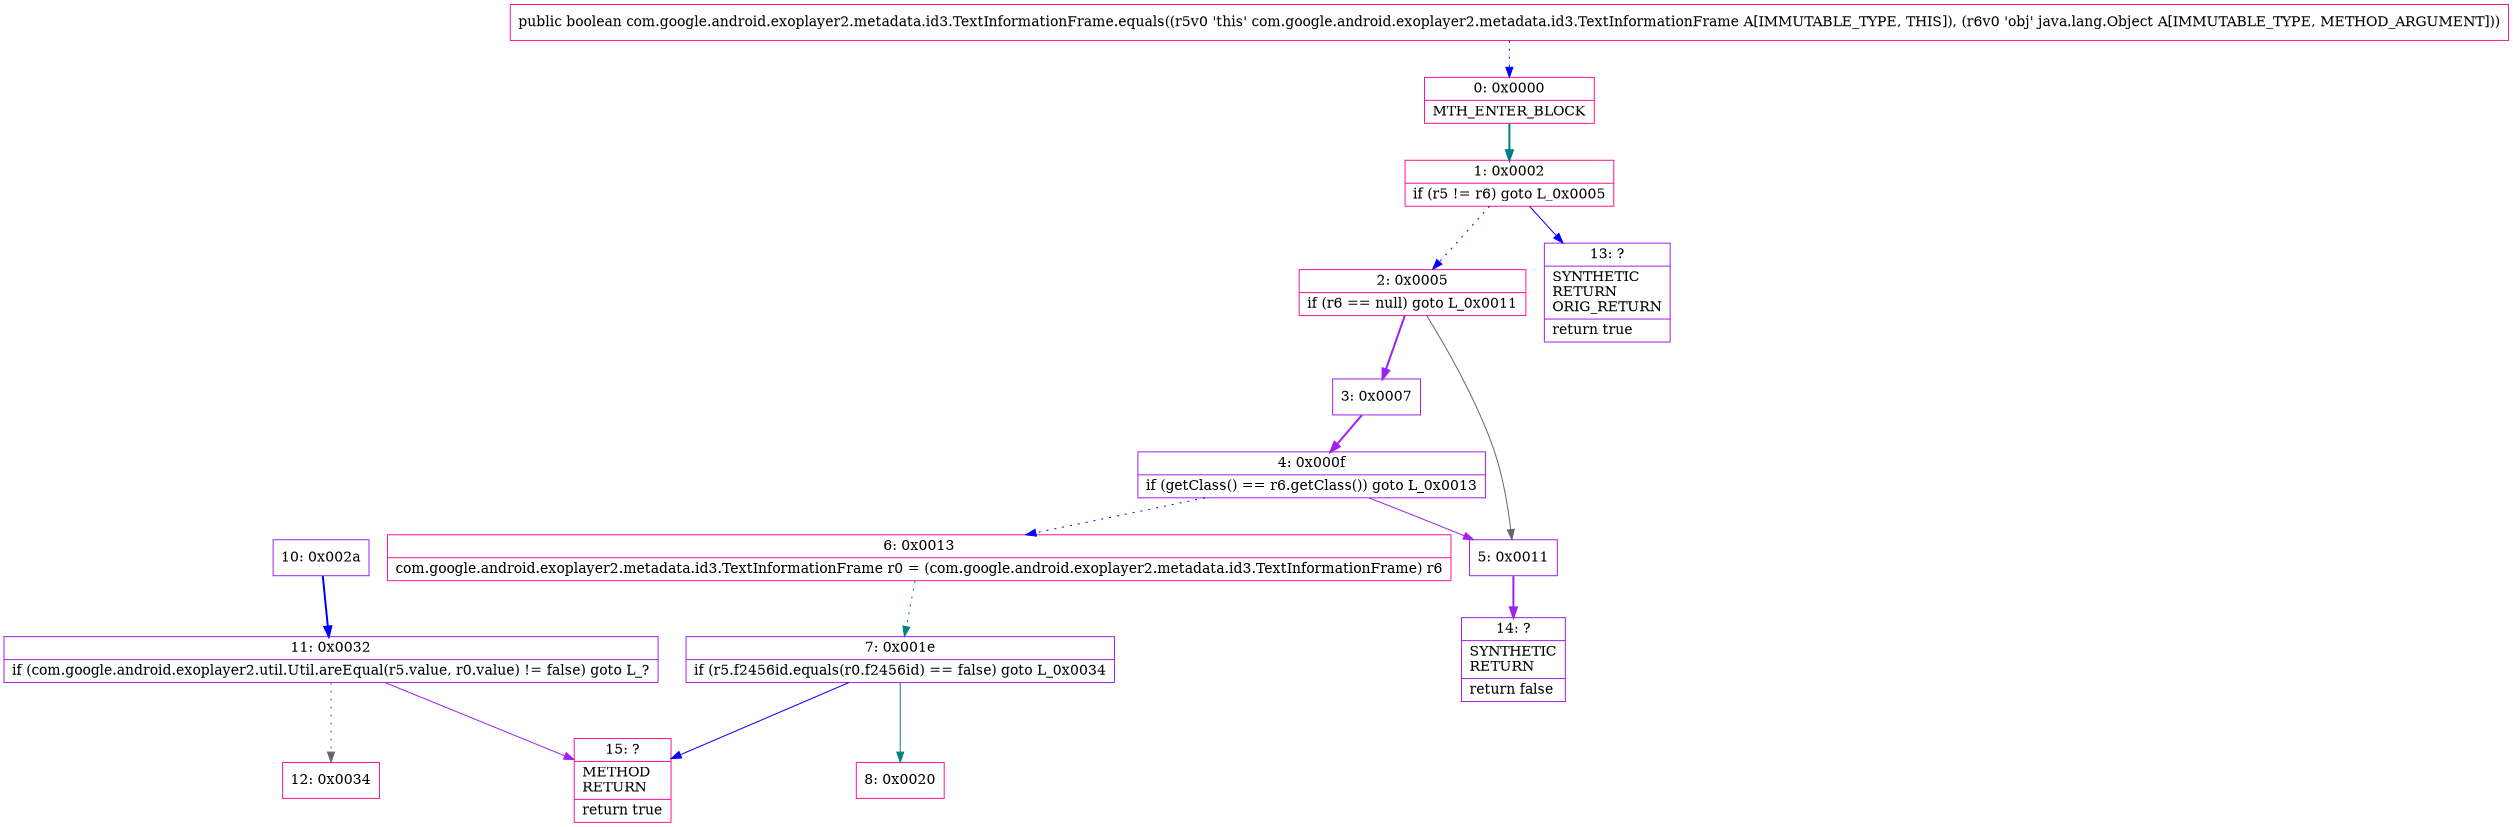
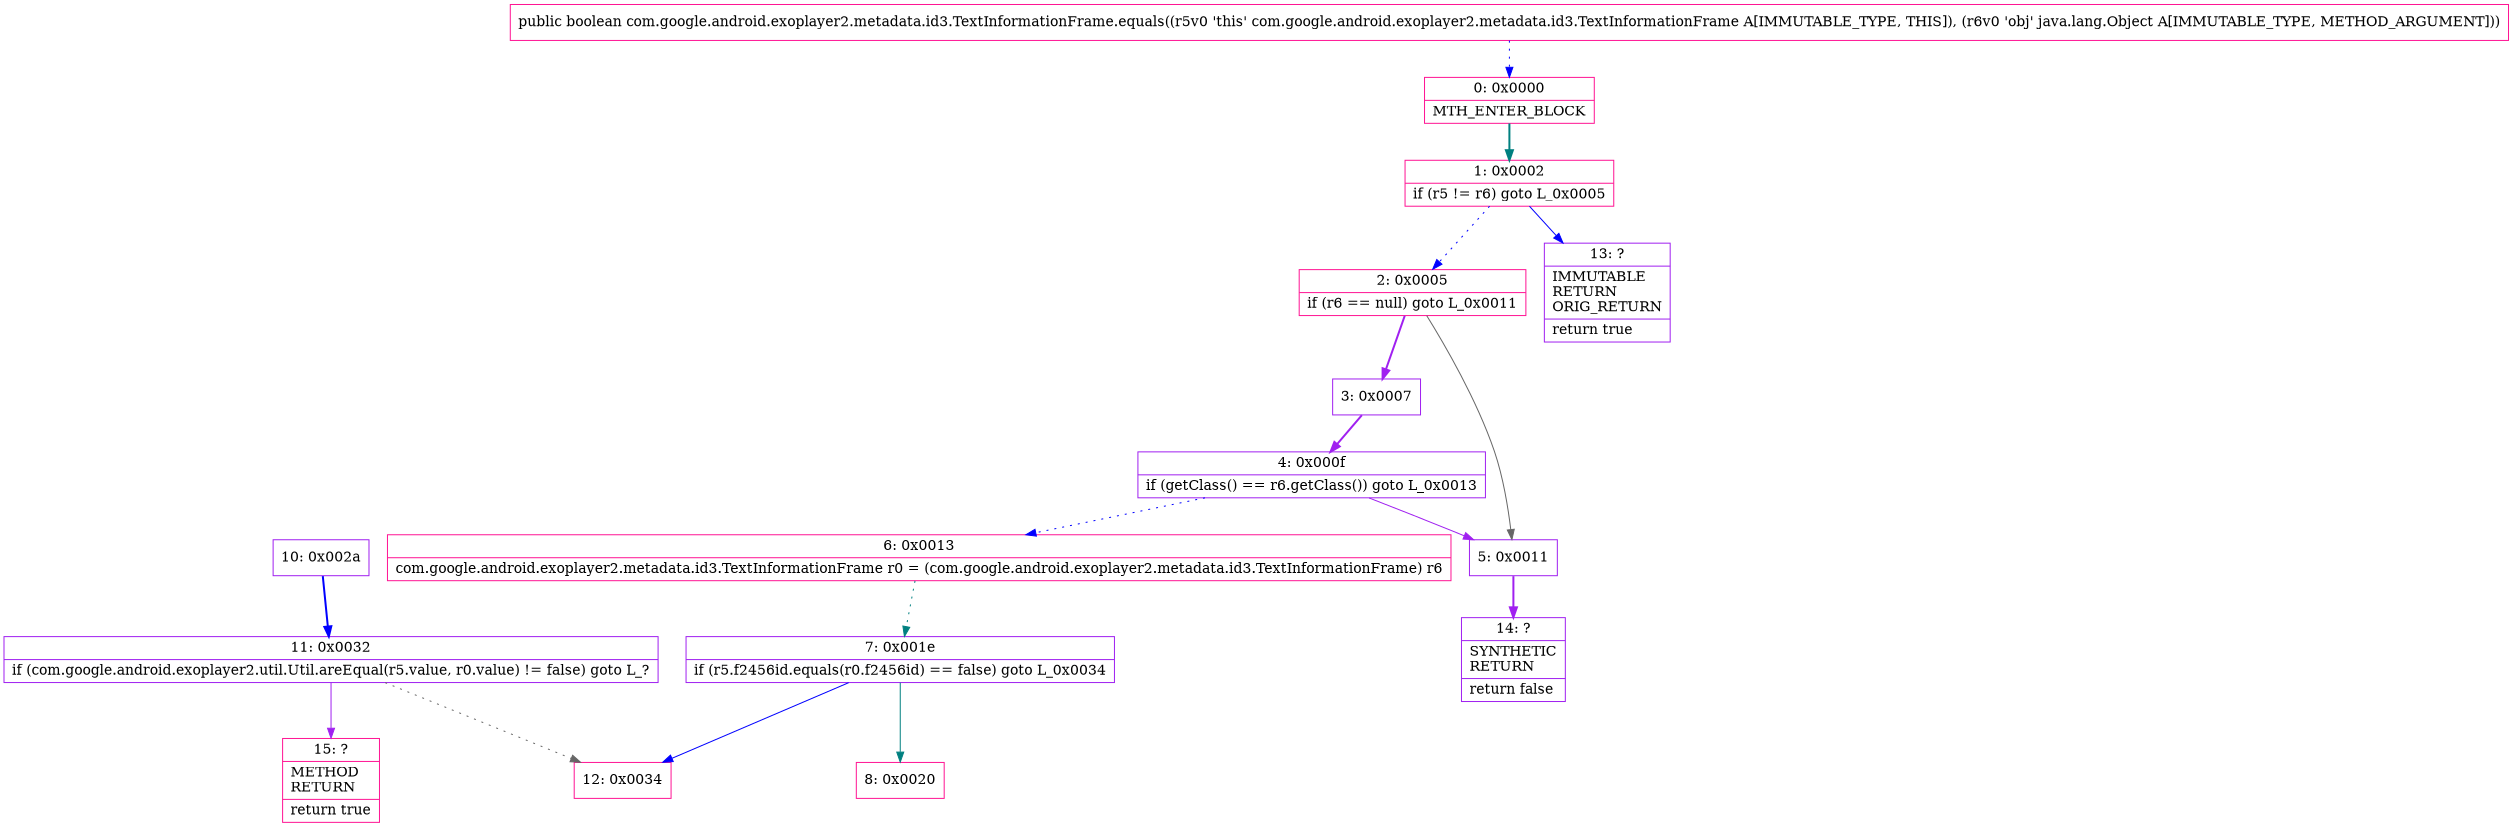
(1596, 277) -> (1599, 277)
(765, 719) -> (760, 720)
